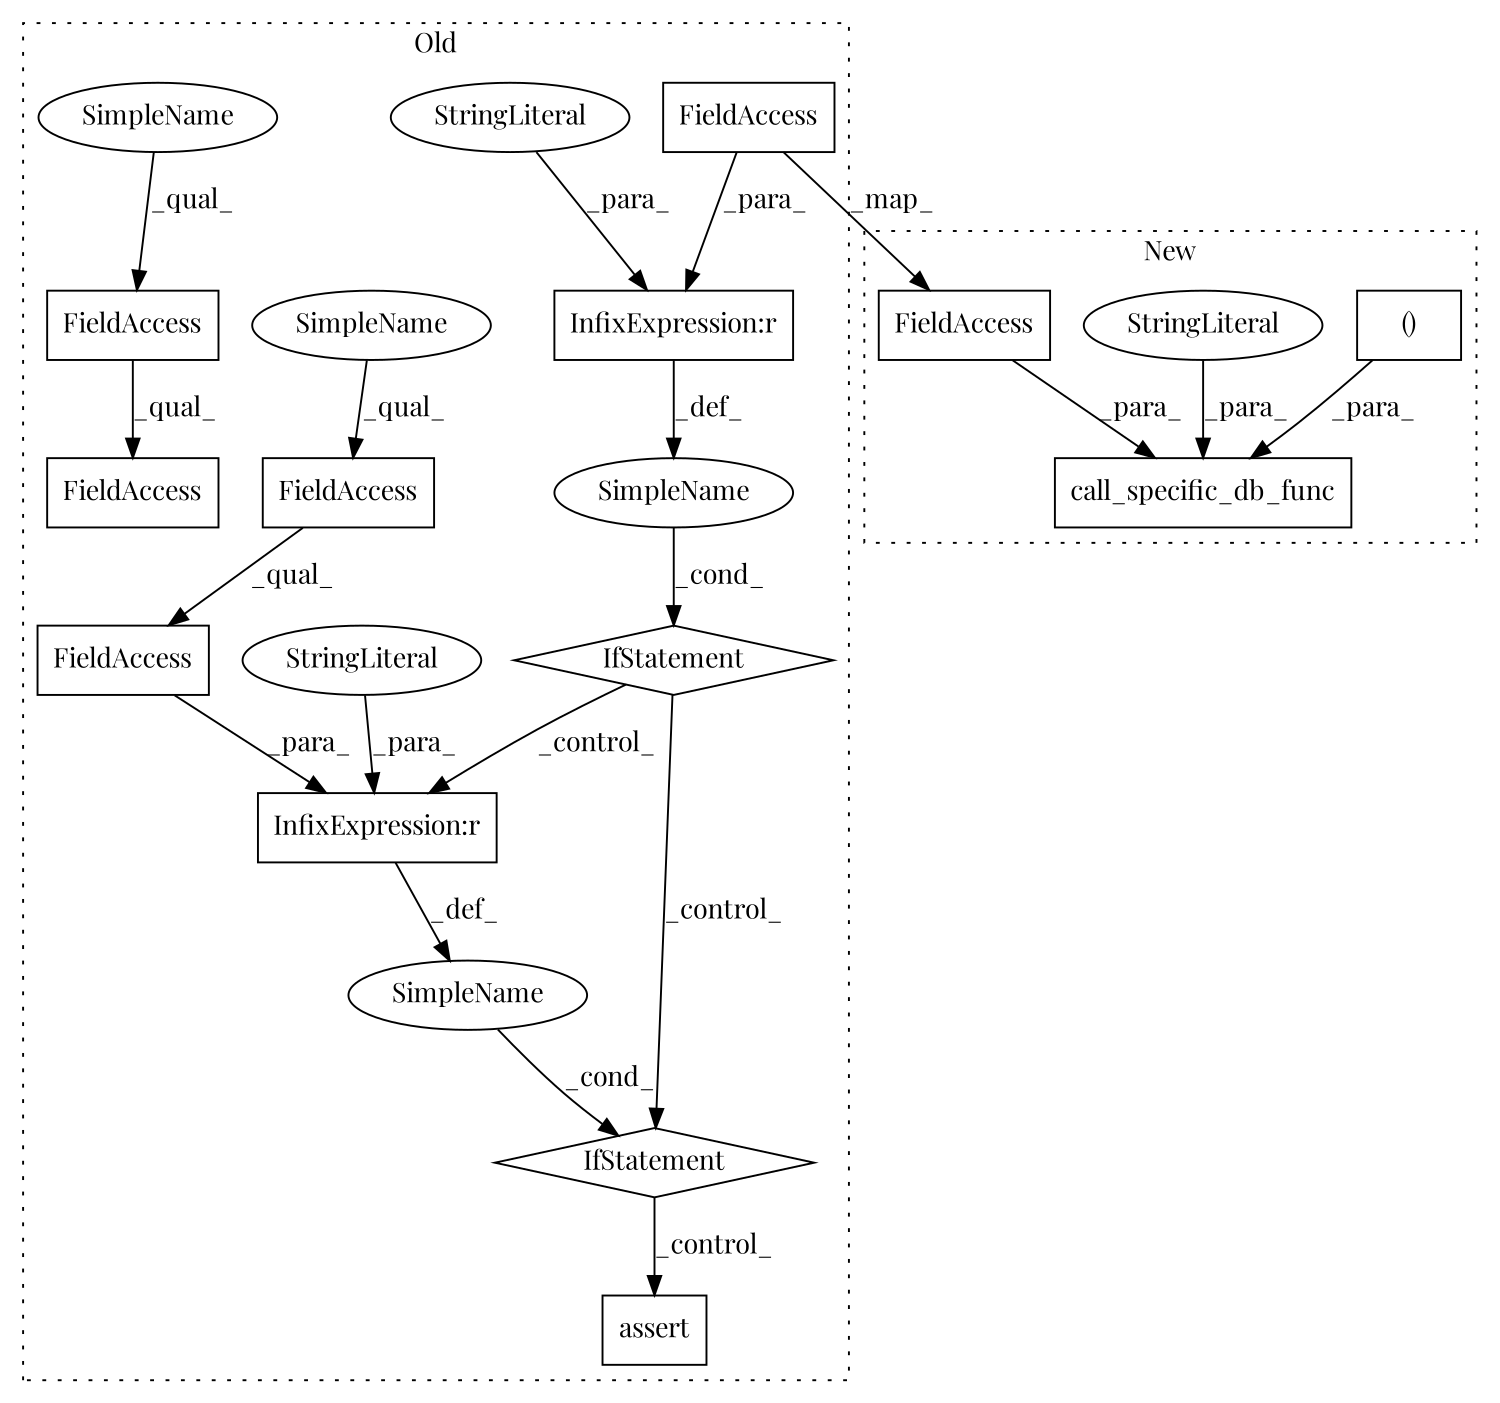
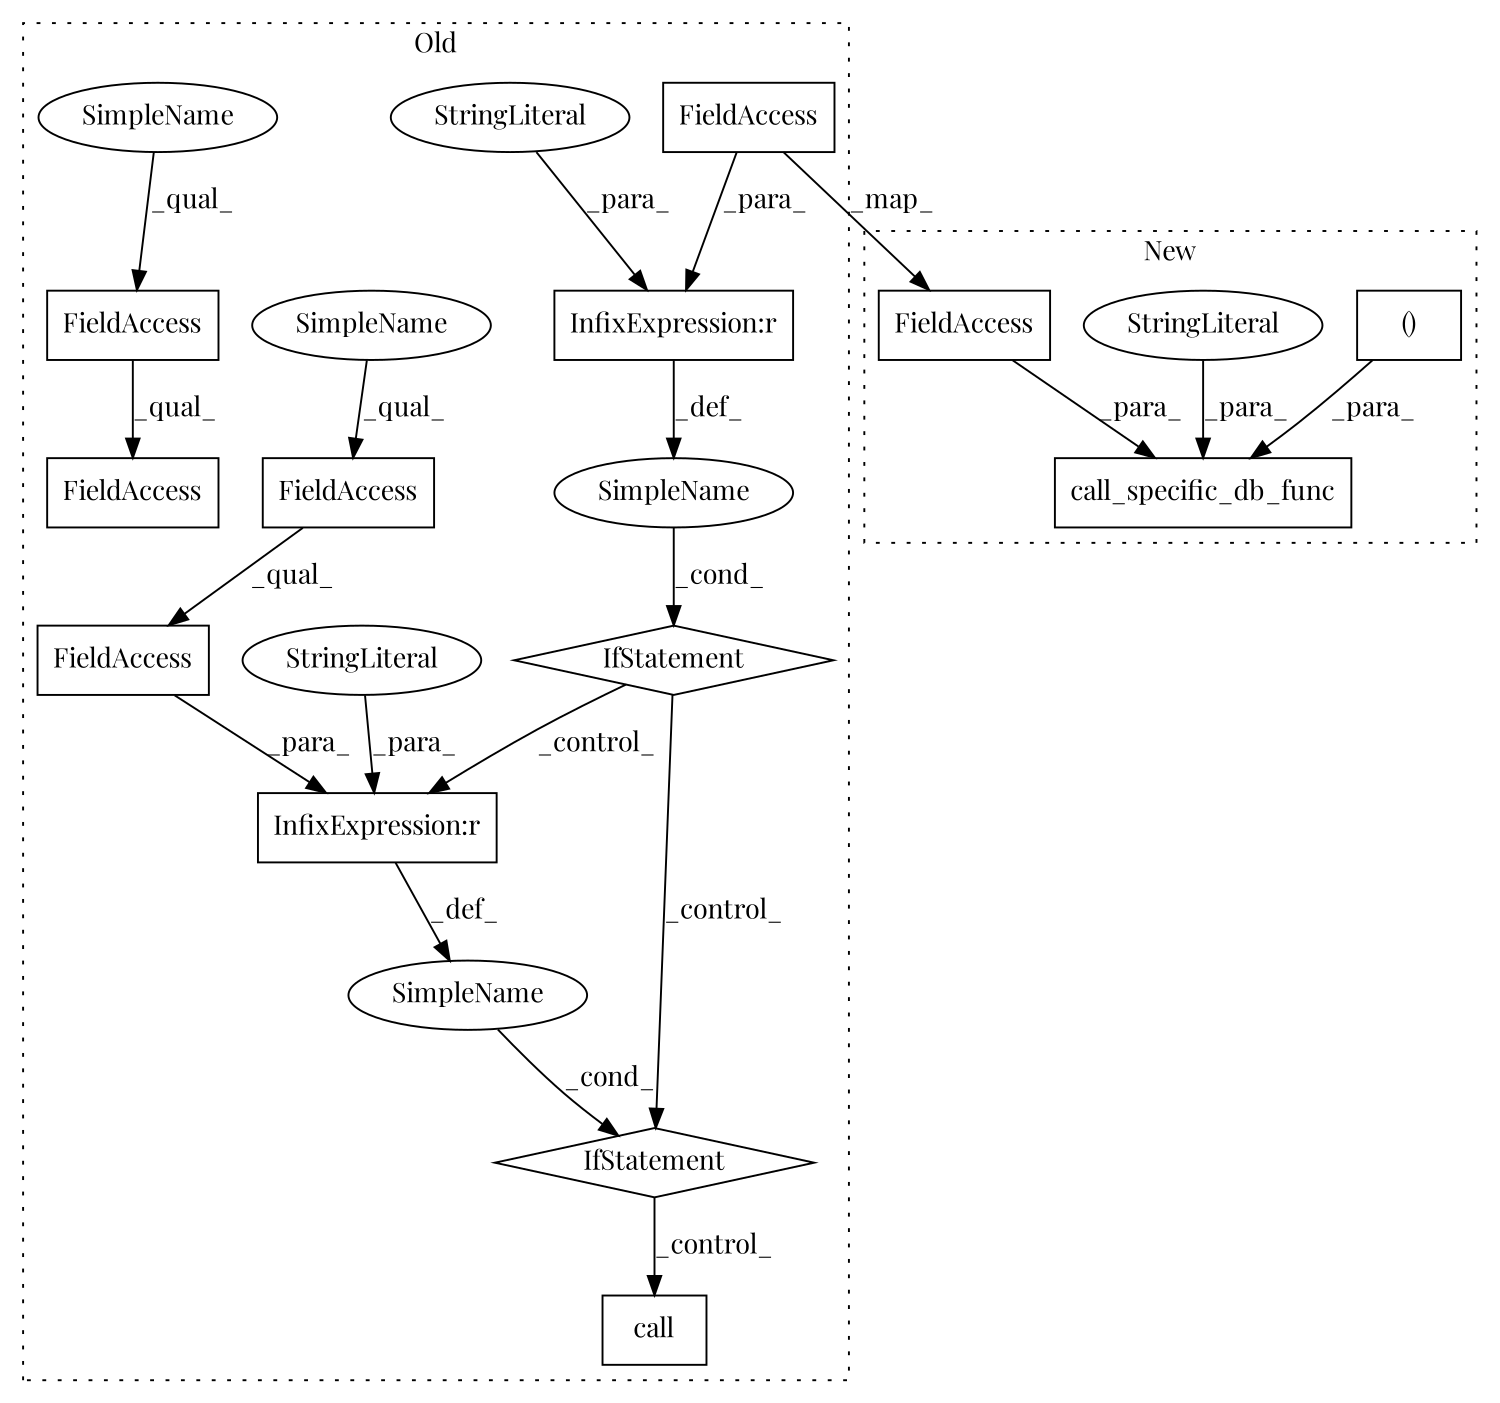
(654, 1330) -> (654, 1330)
